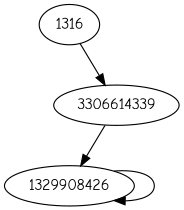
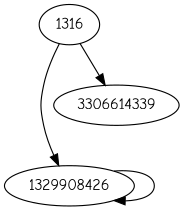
(96, 141) -> (41, 99)
